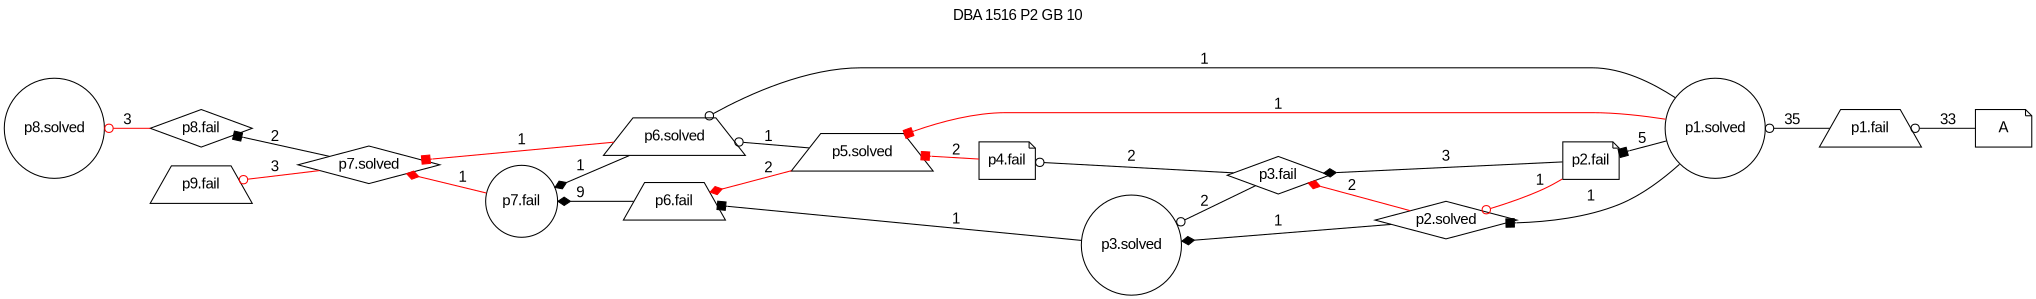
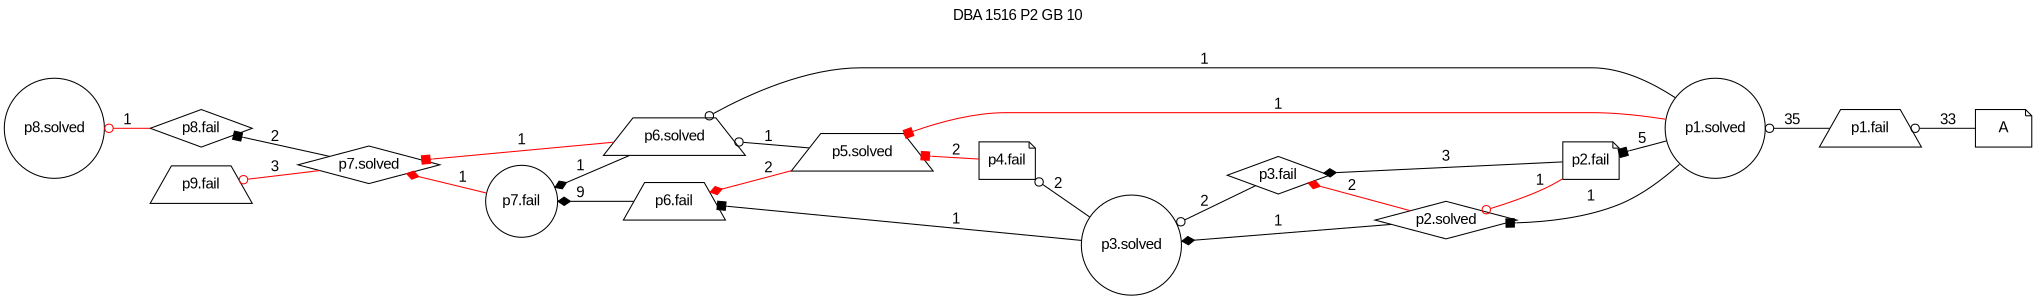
(127, 120) -> (127, 120)
(1139, 168) -> (1066, 201)
